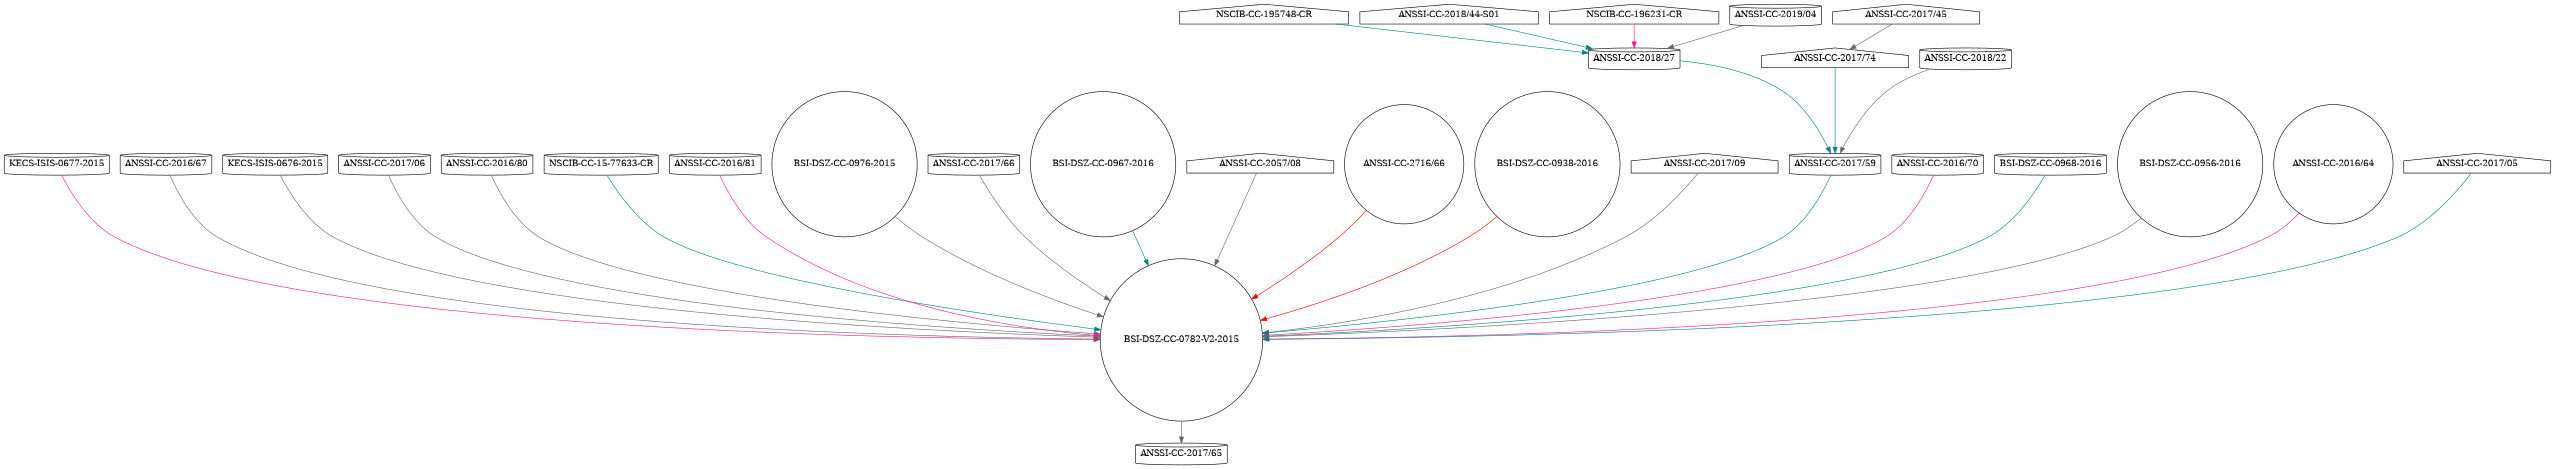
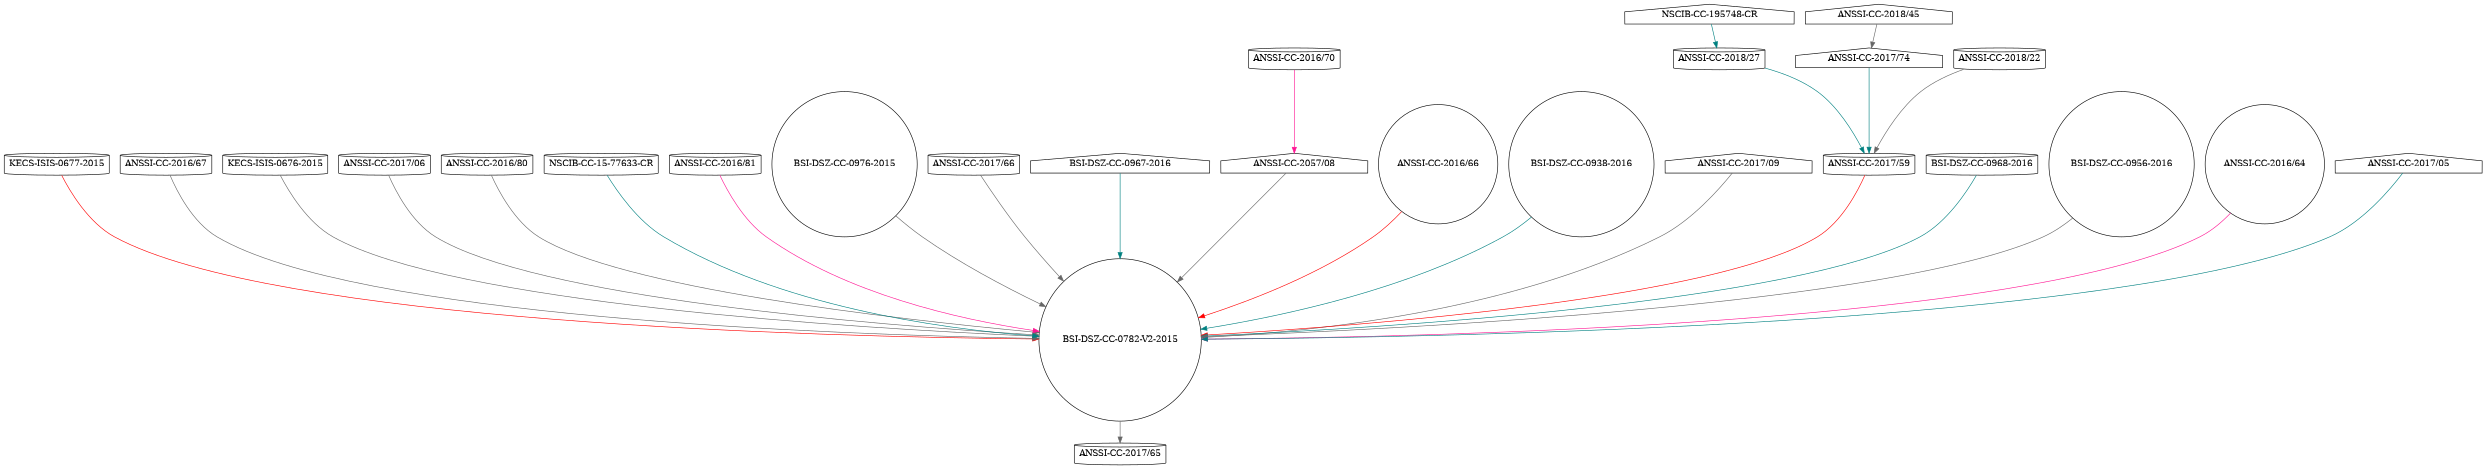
(1449, 15) -> none
(1634, 15) -> none
(1776, 15) -> none
(1906, 15) -> (1879, 15)
(1103, 164) -> (1120, 164)
(1404, 164) -> (1438, 164)
(1386, 278) -> (1375, 289)
(1569, 296) -> (1556, 302)
(1621, 303) -> (1294, 108)
(559, 320) -> (528, 317)
